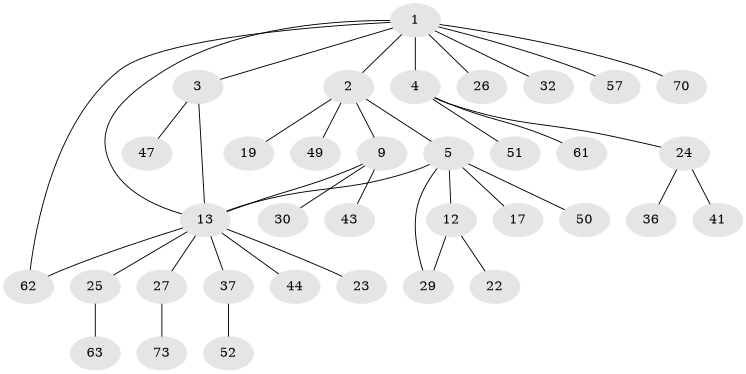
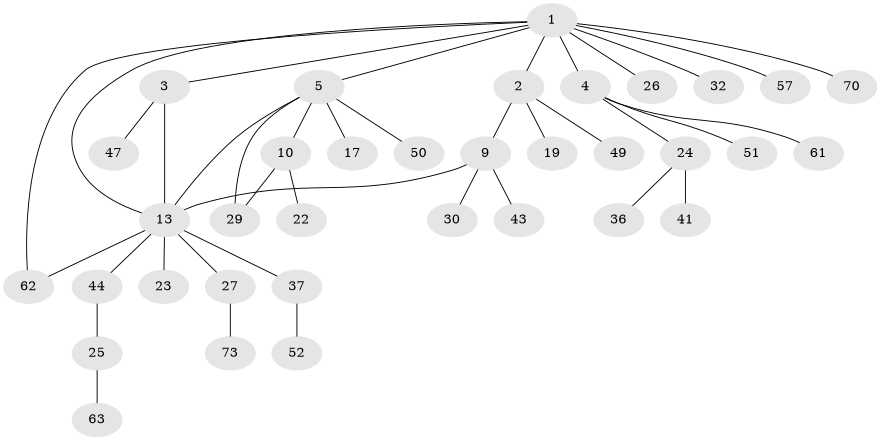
(399, 120) -> (436, 54)
(451, 220) -> (286, 154)
(150, 253) -> (97, 320)
